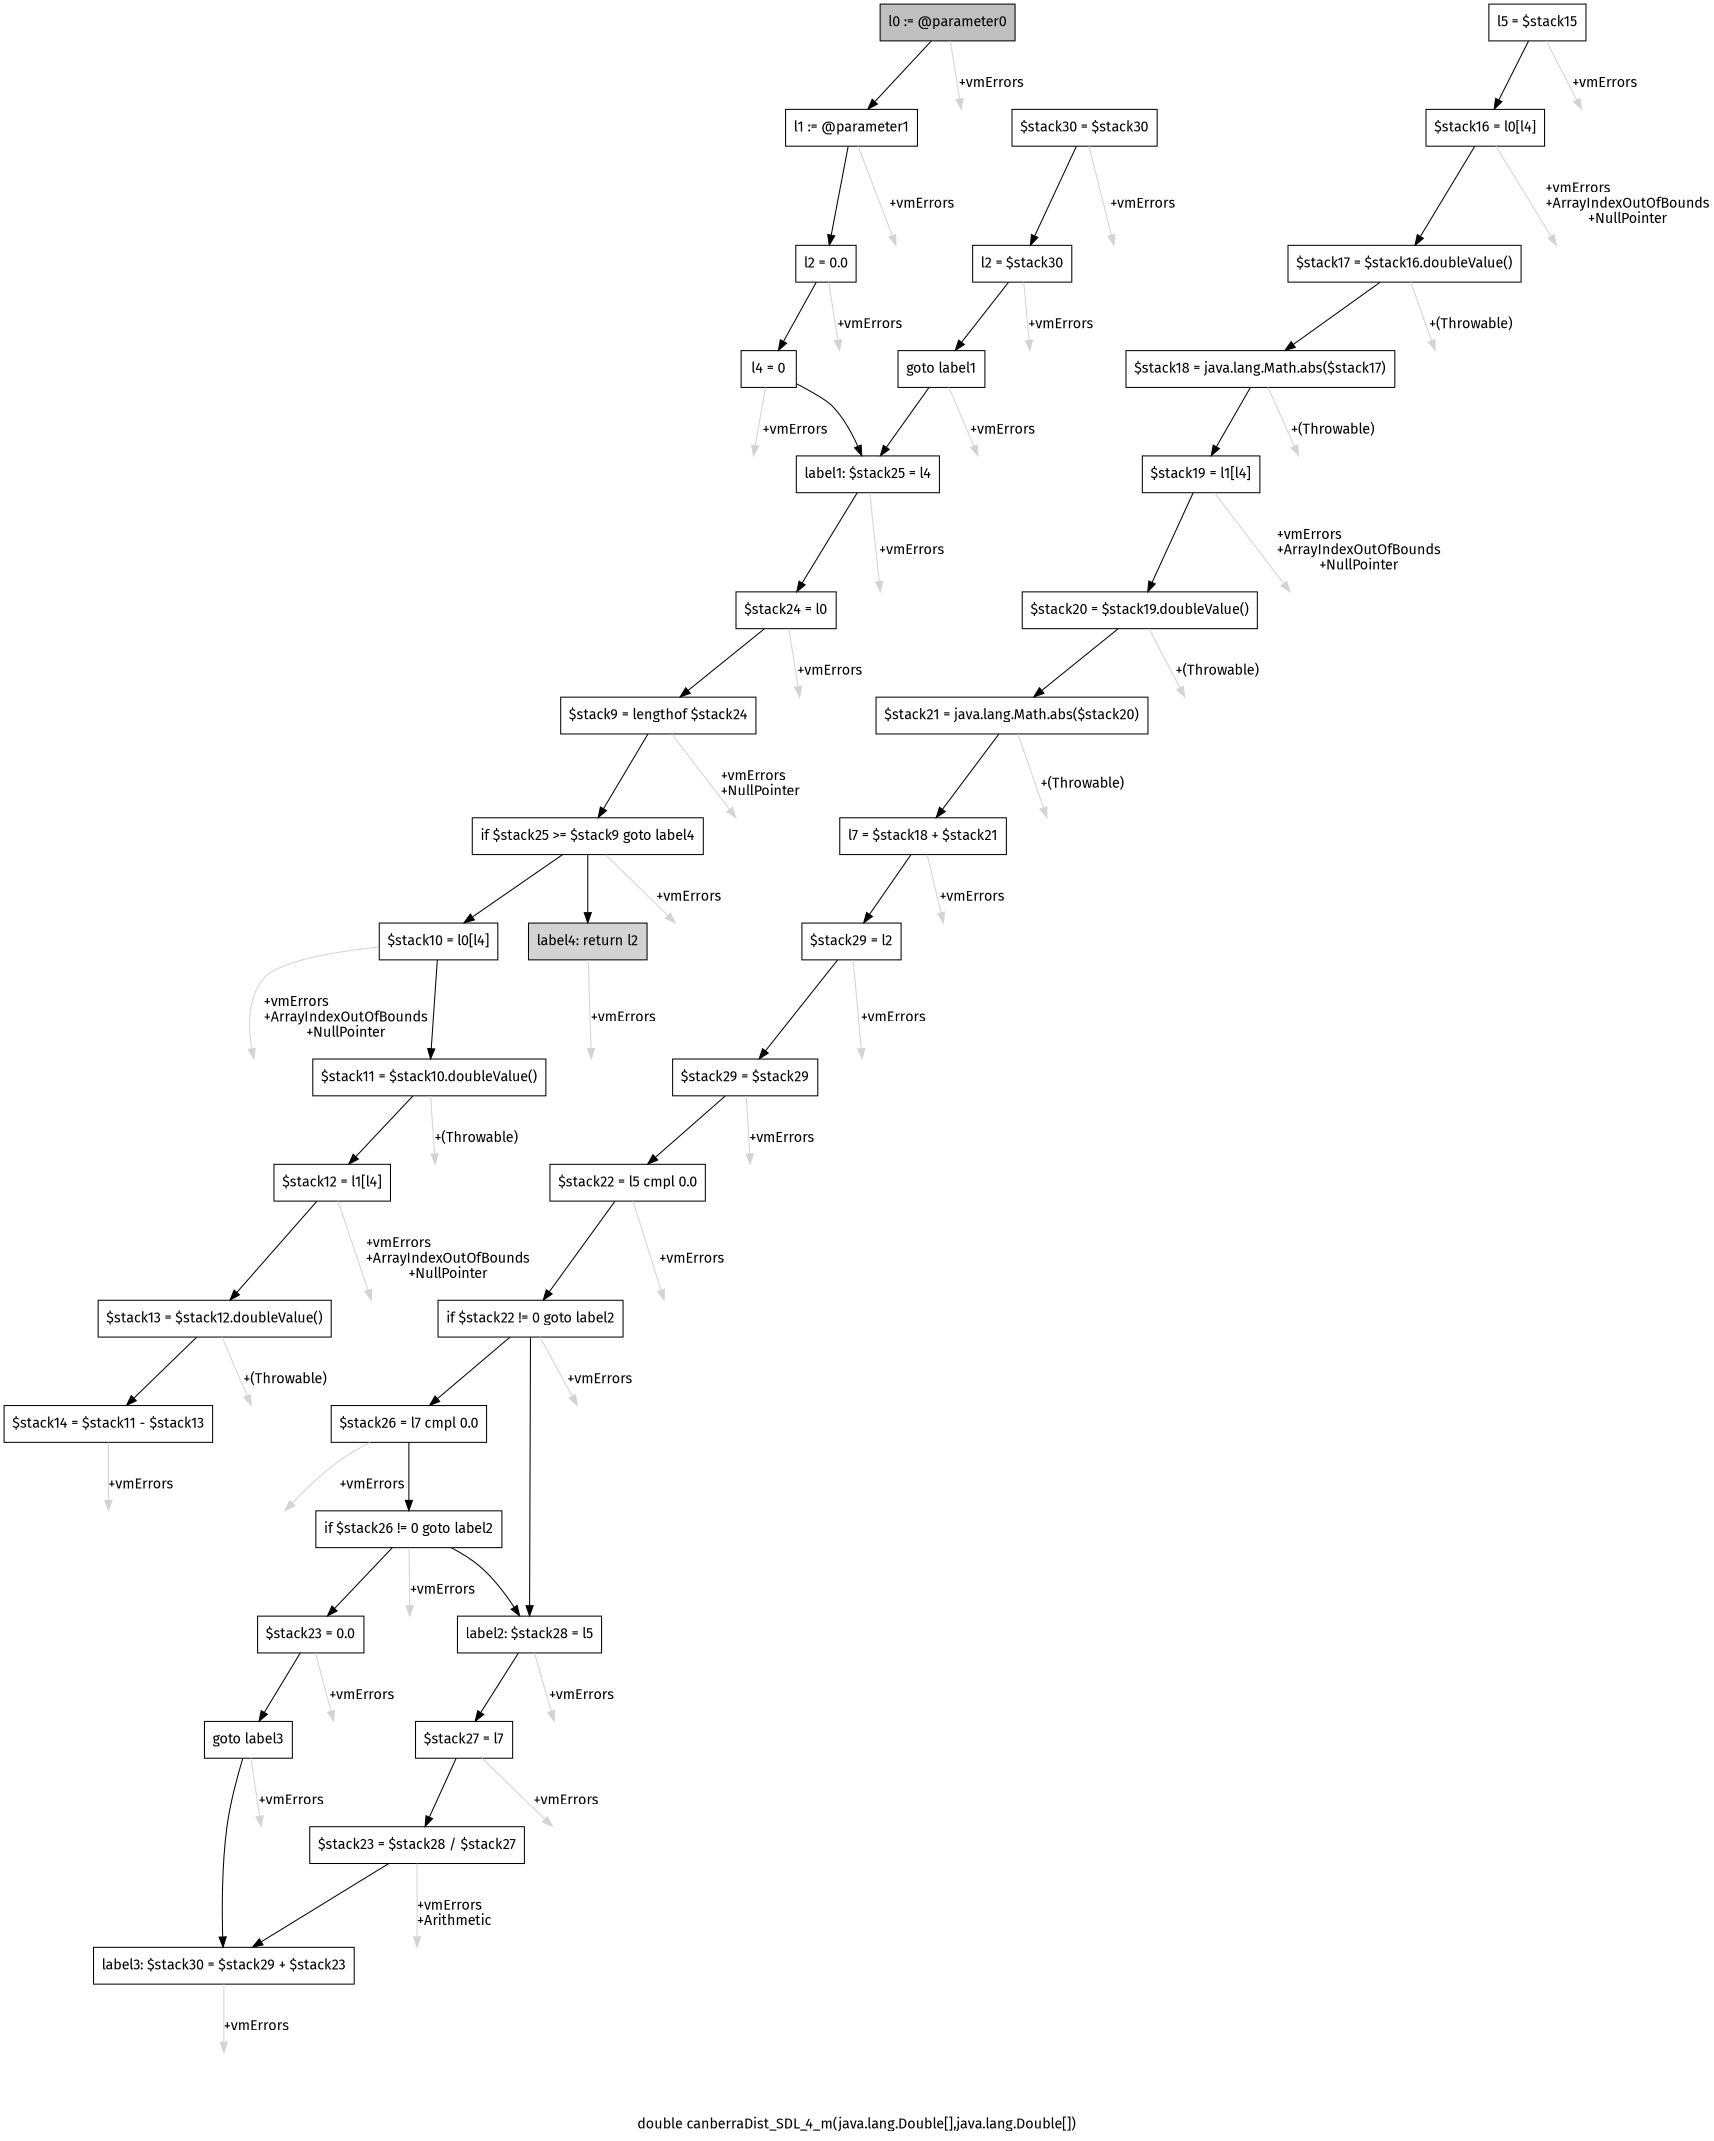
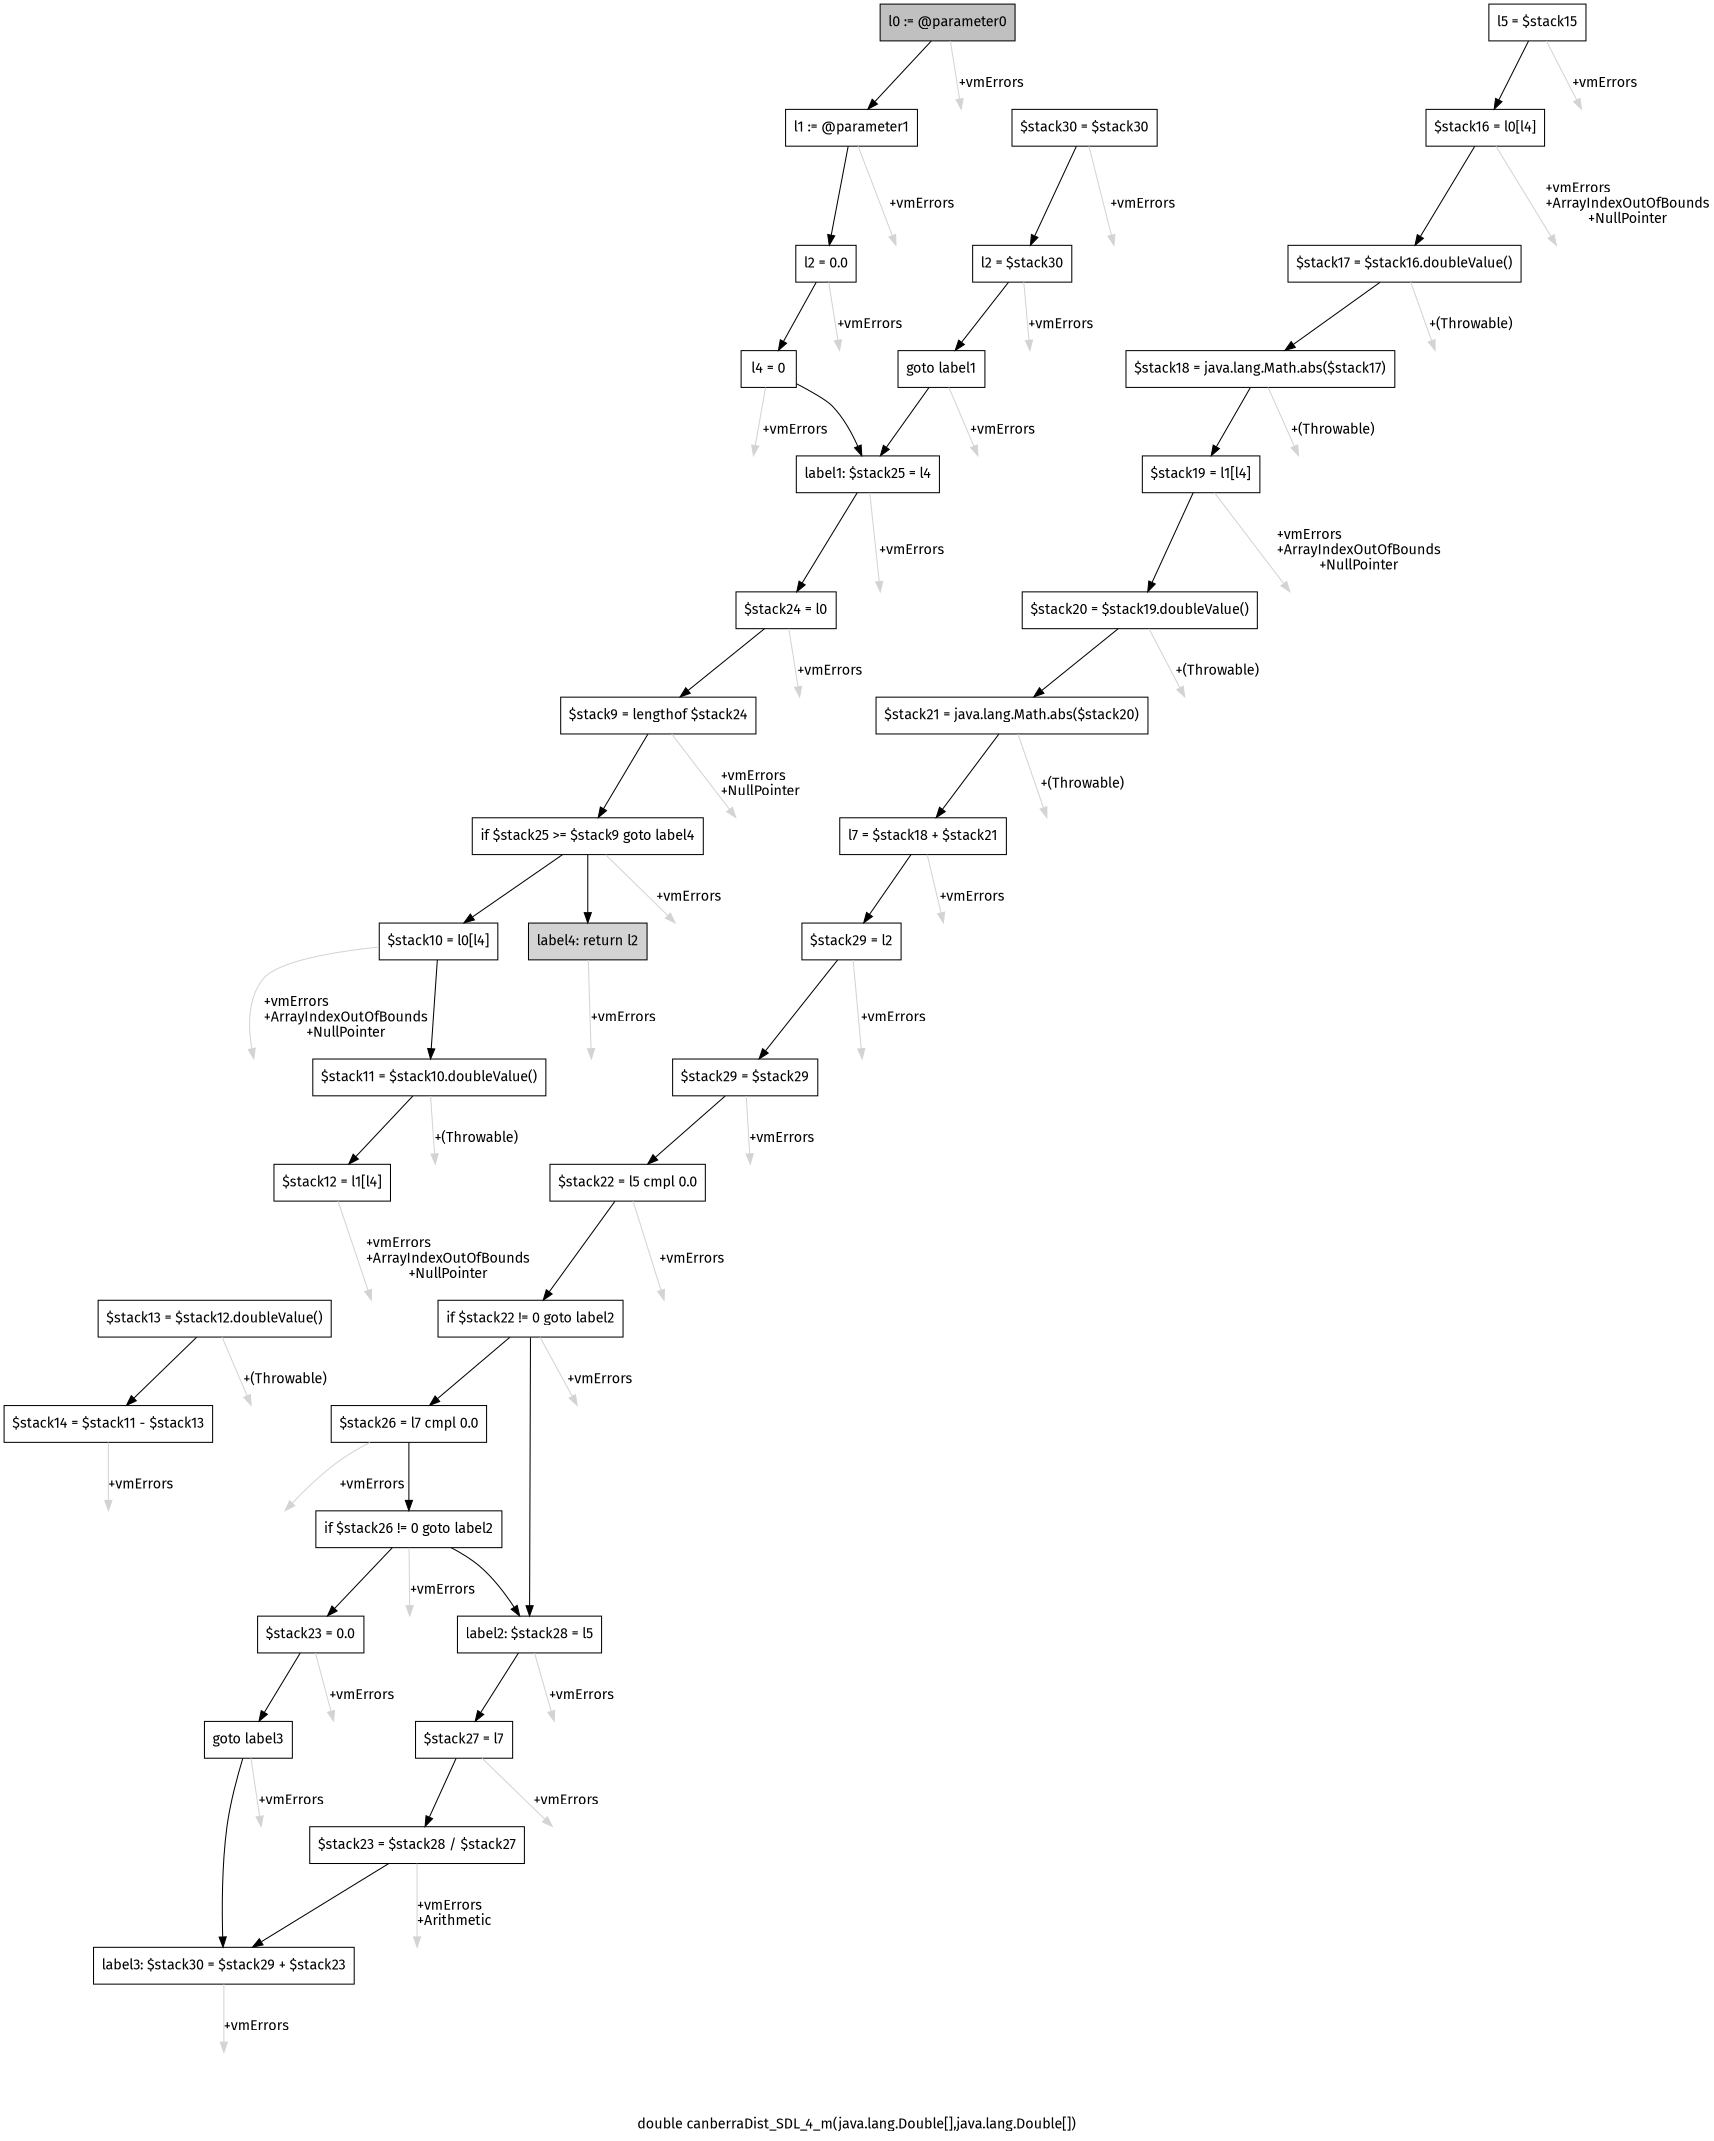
(277, 1247) -> none
